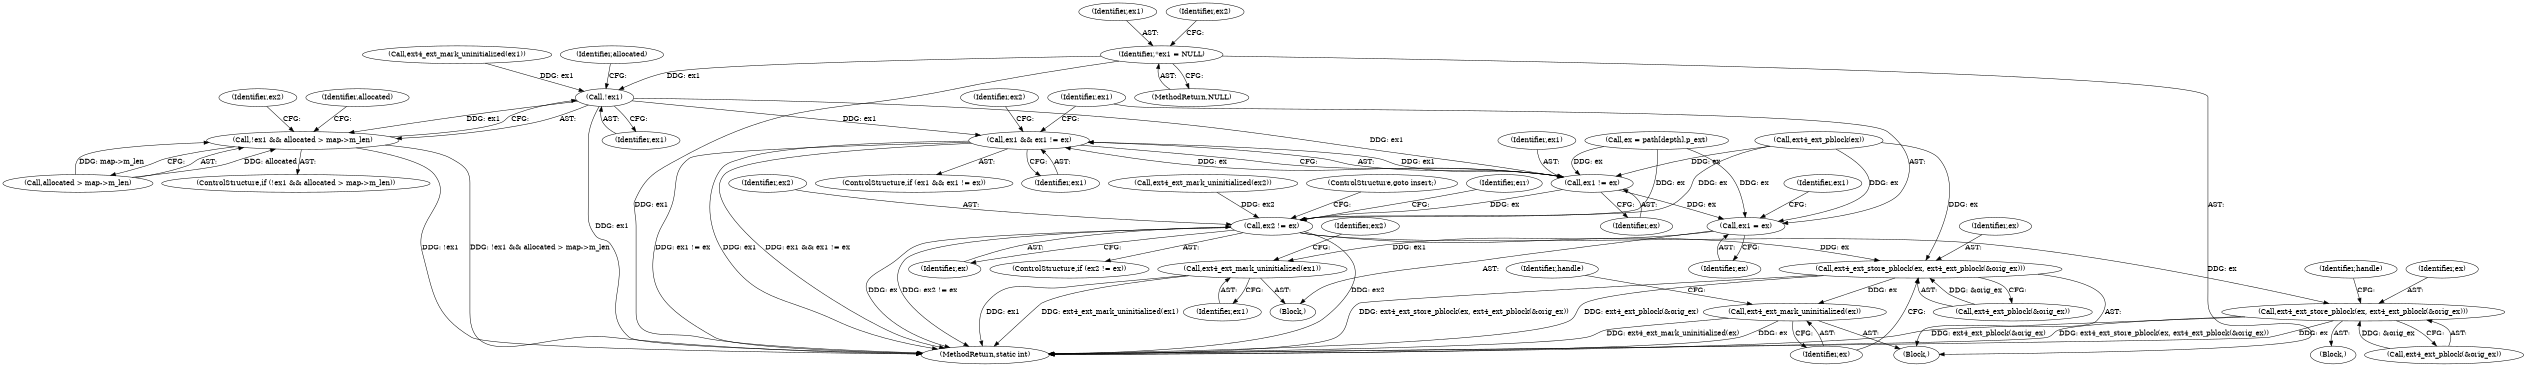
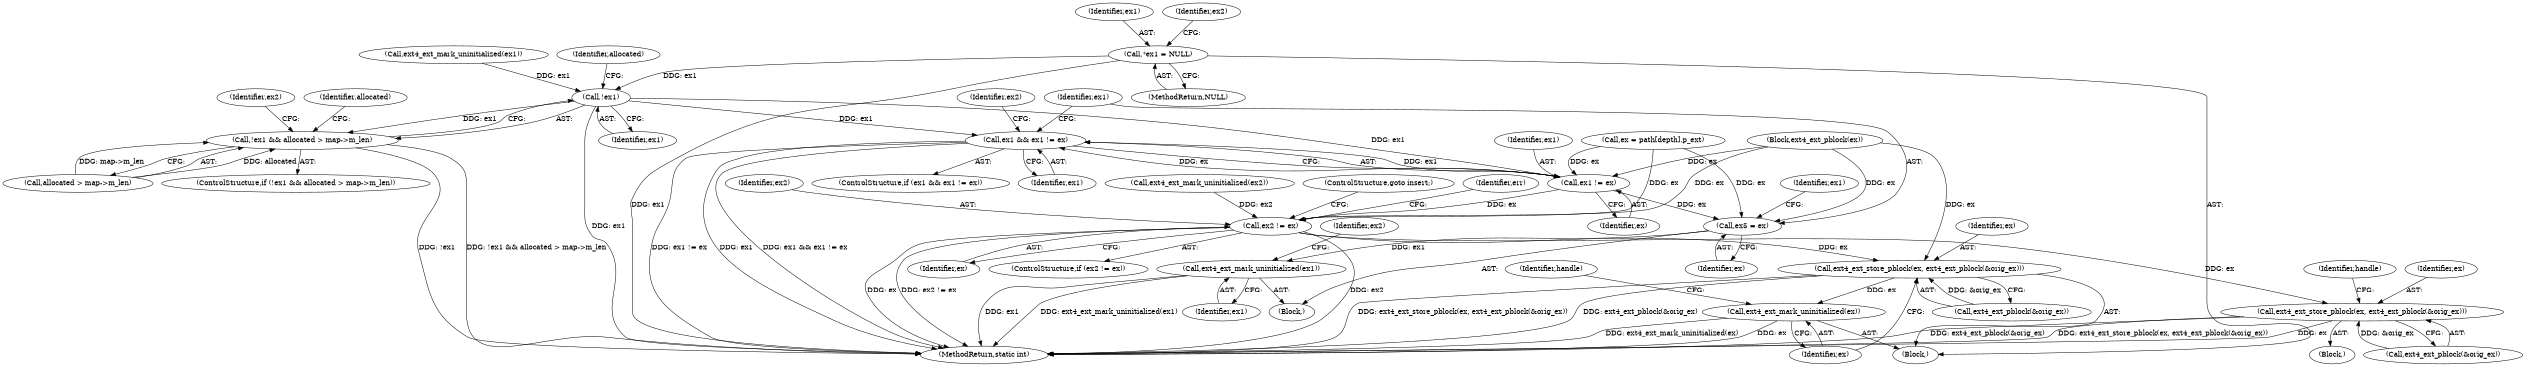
(1162, 55) -> (1158, 55)
(1819, 141) -> (1815, 141)
(1746, 226) -> (1743, 226)
